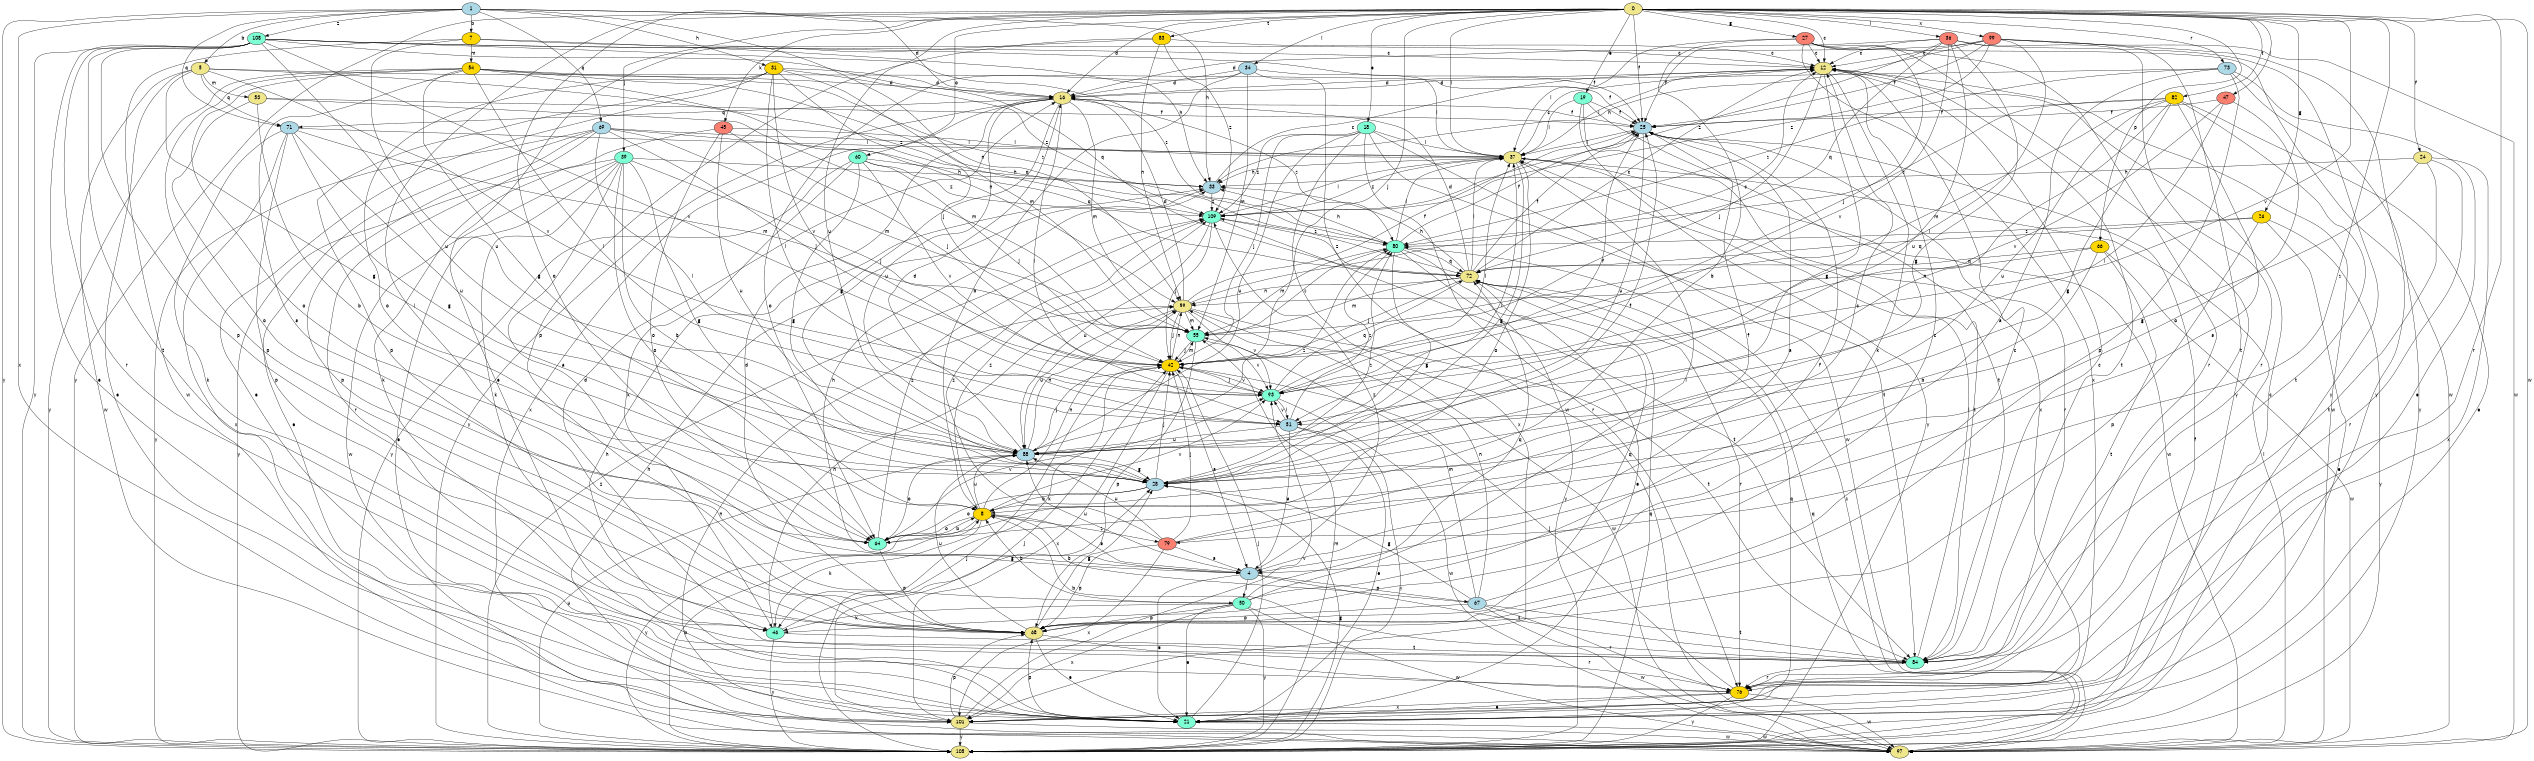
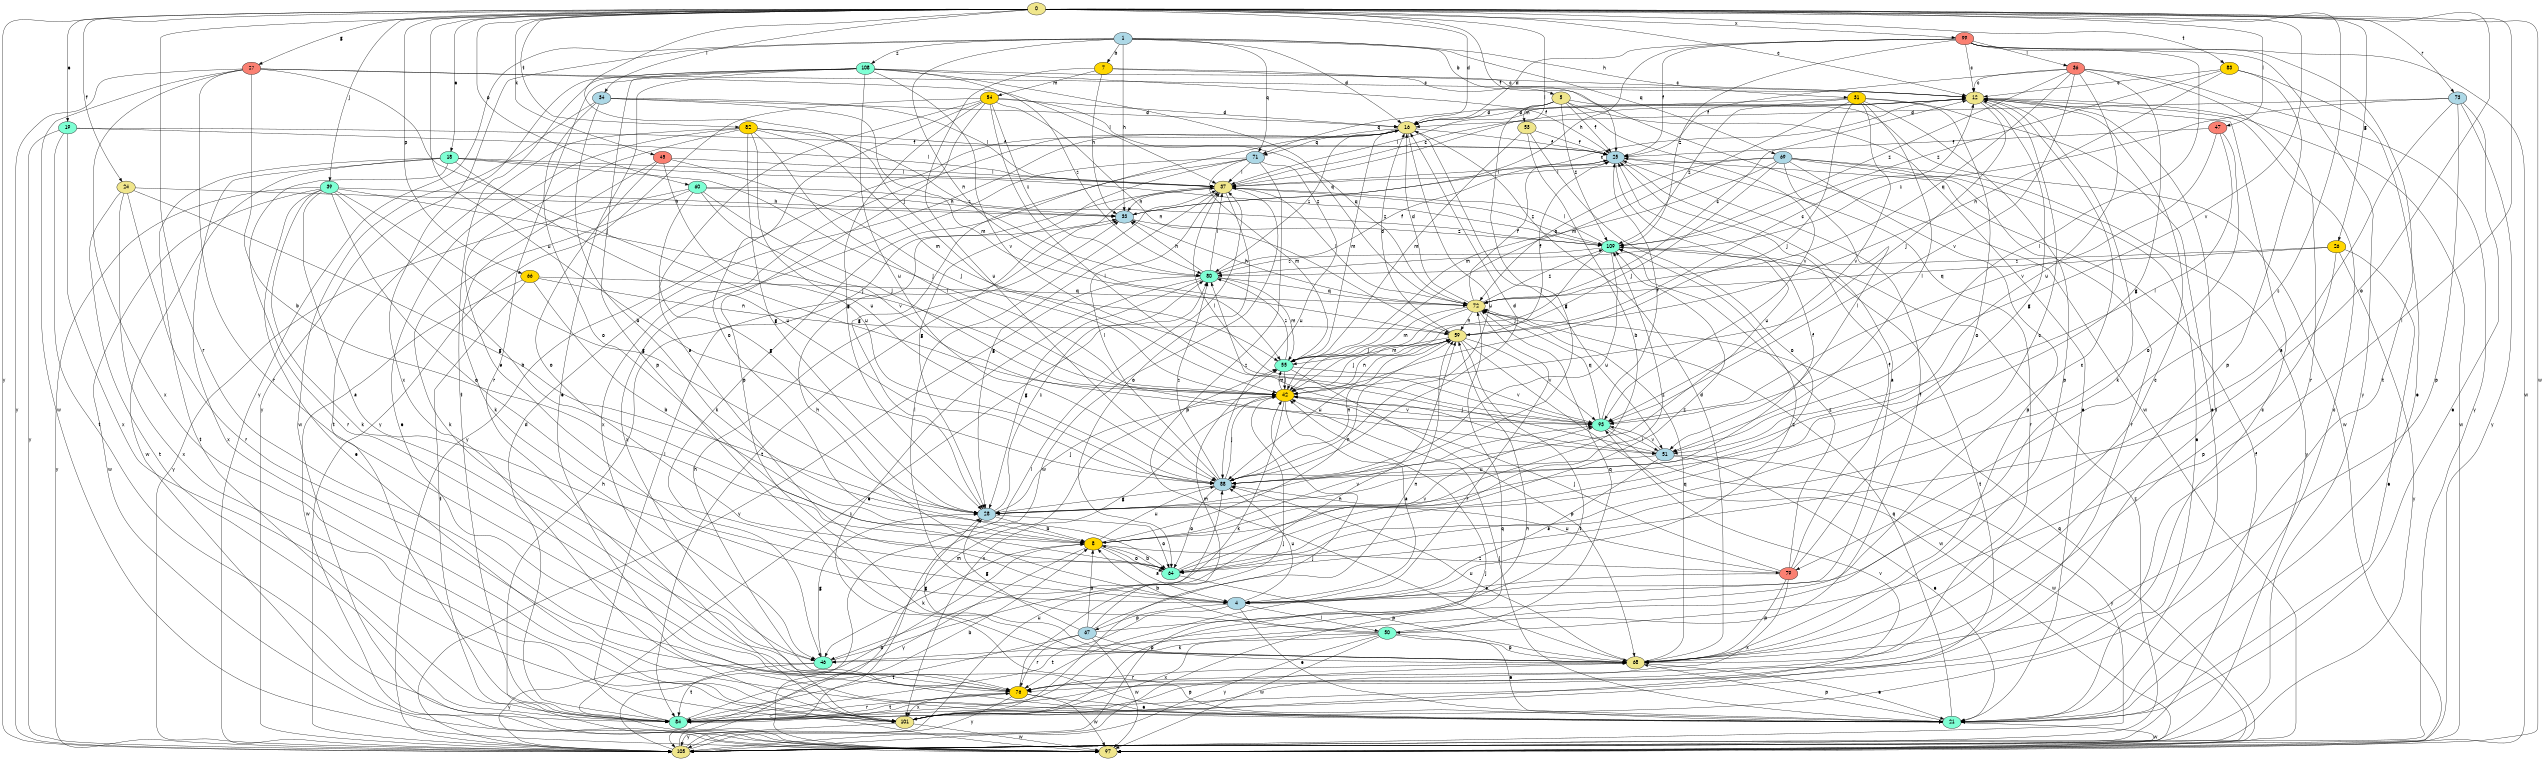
(1790, 17) -> (2018, 53)
(1314, 704) -> none
none -> (859, 711)
